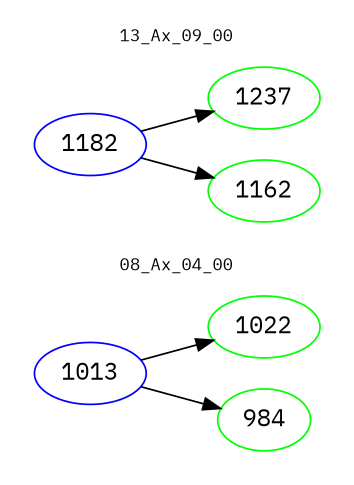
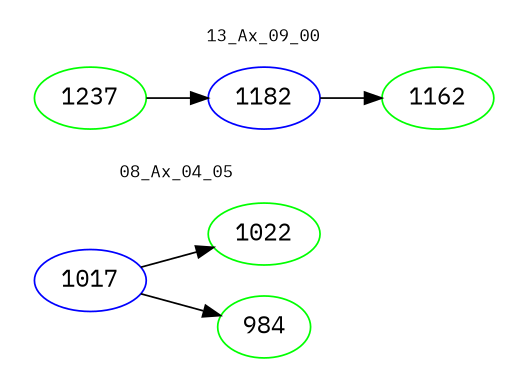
(169, 124) -> (168, 98)
(177, 266) -> (177, 173)
(90, 373) -> (90, 280)
